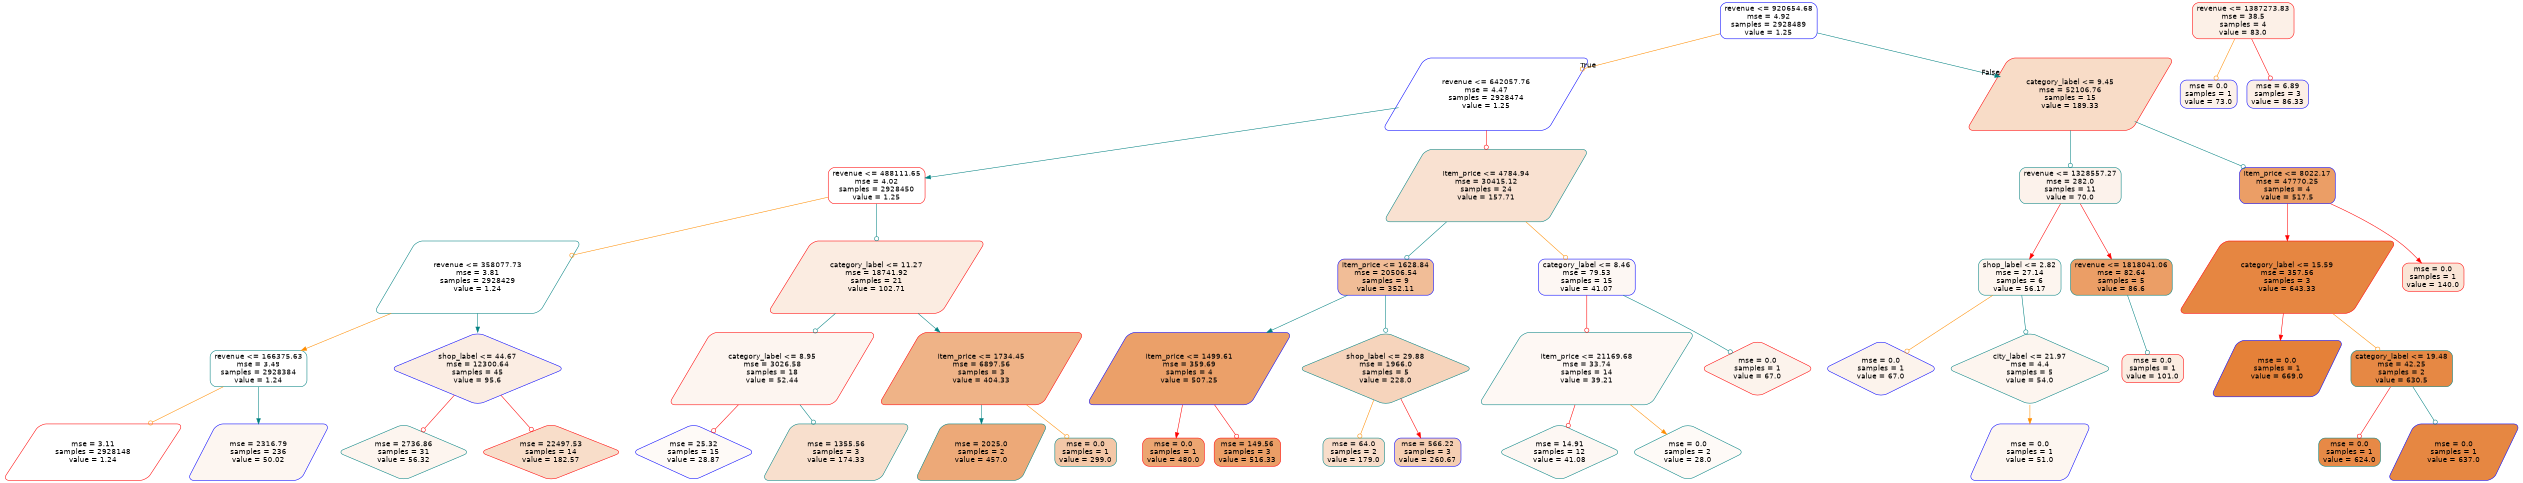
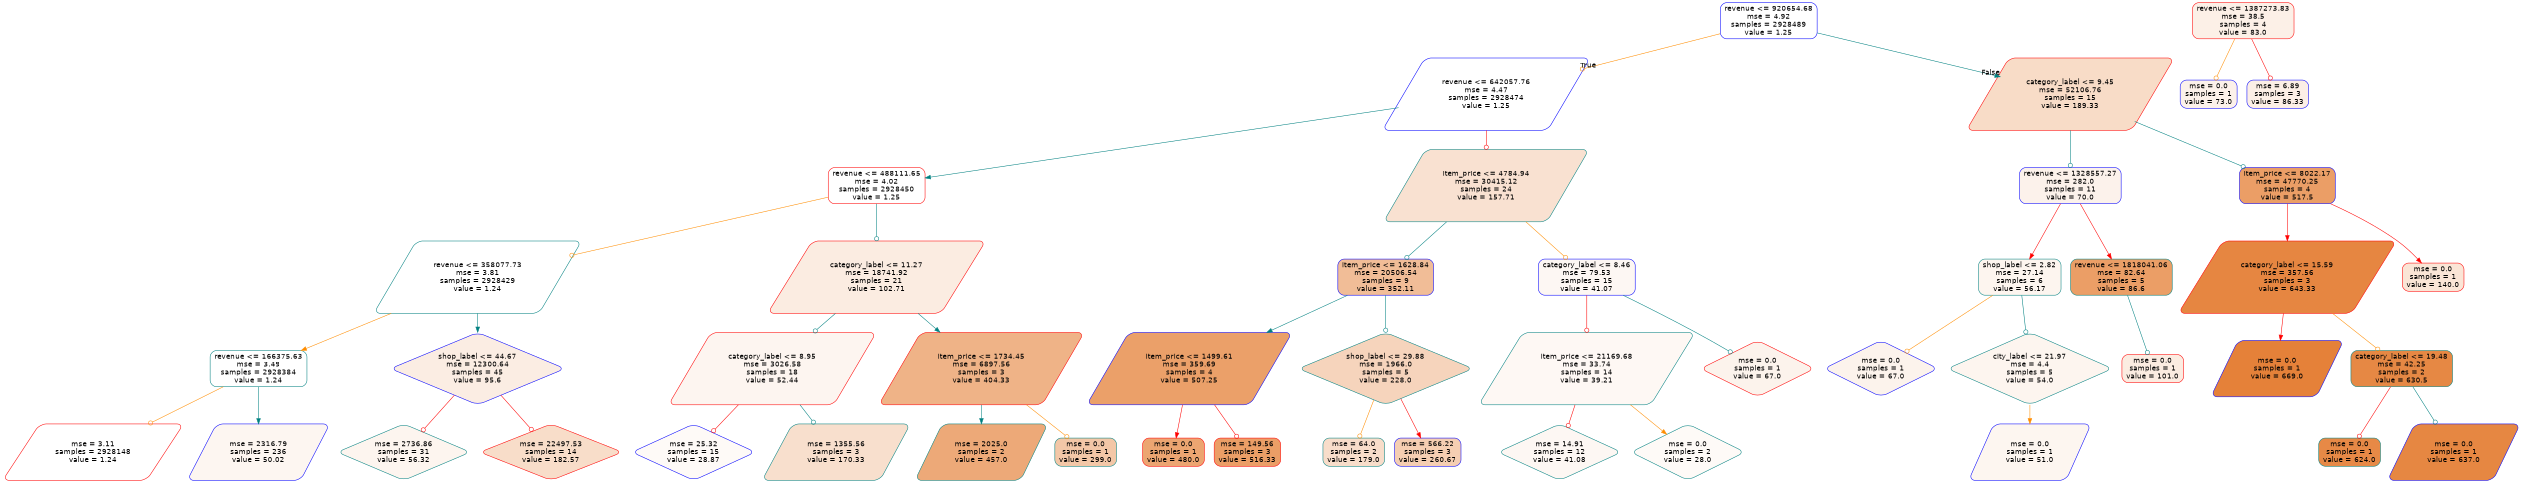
(2070, 186) -> (2070, 186)
(836, 452) -> (836, 452)
